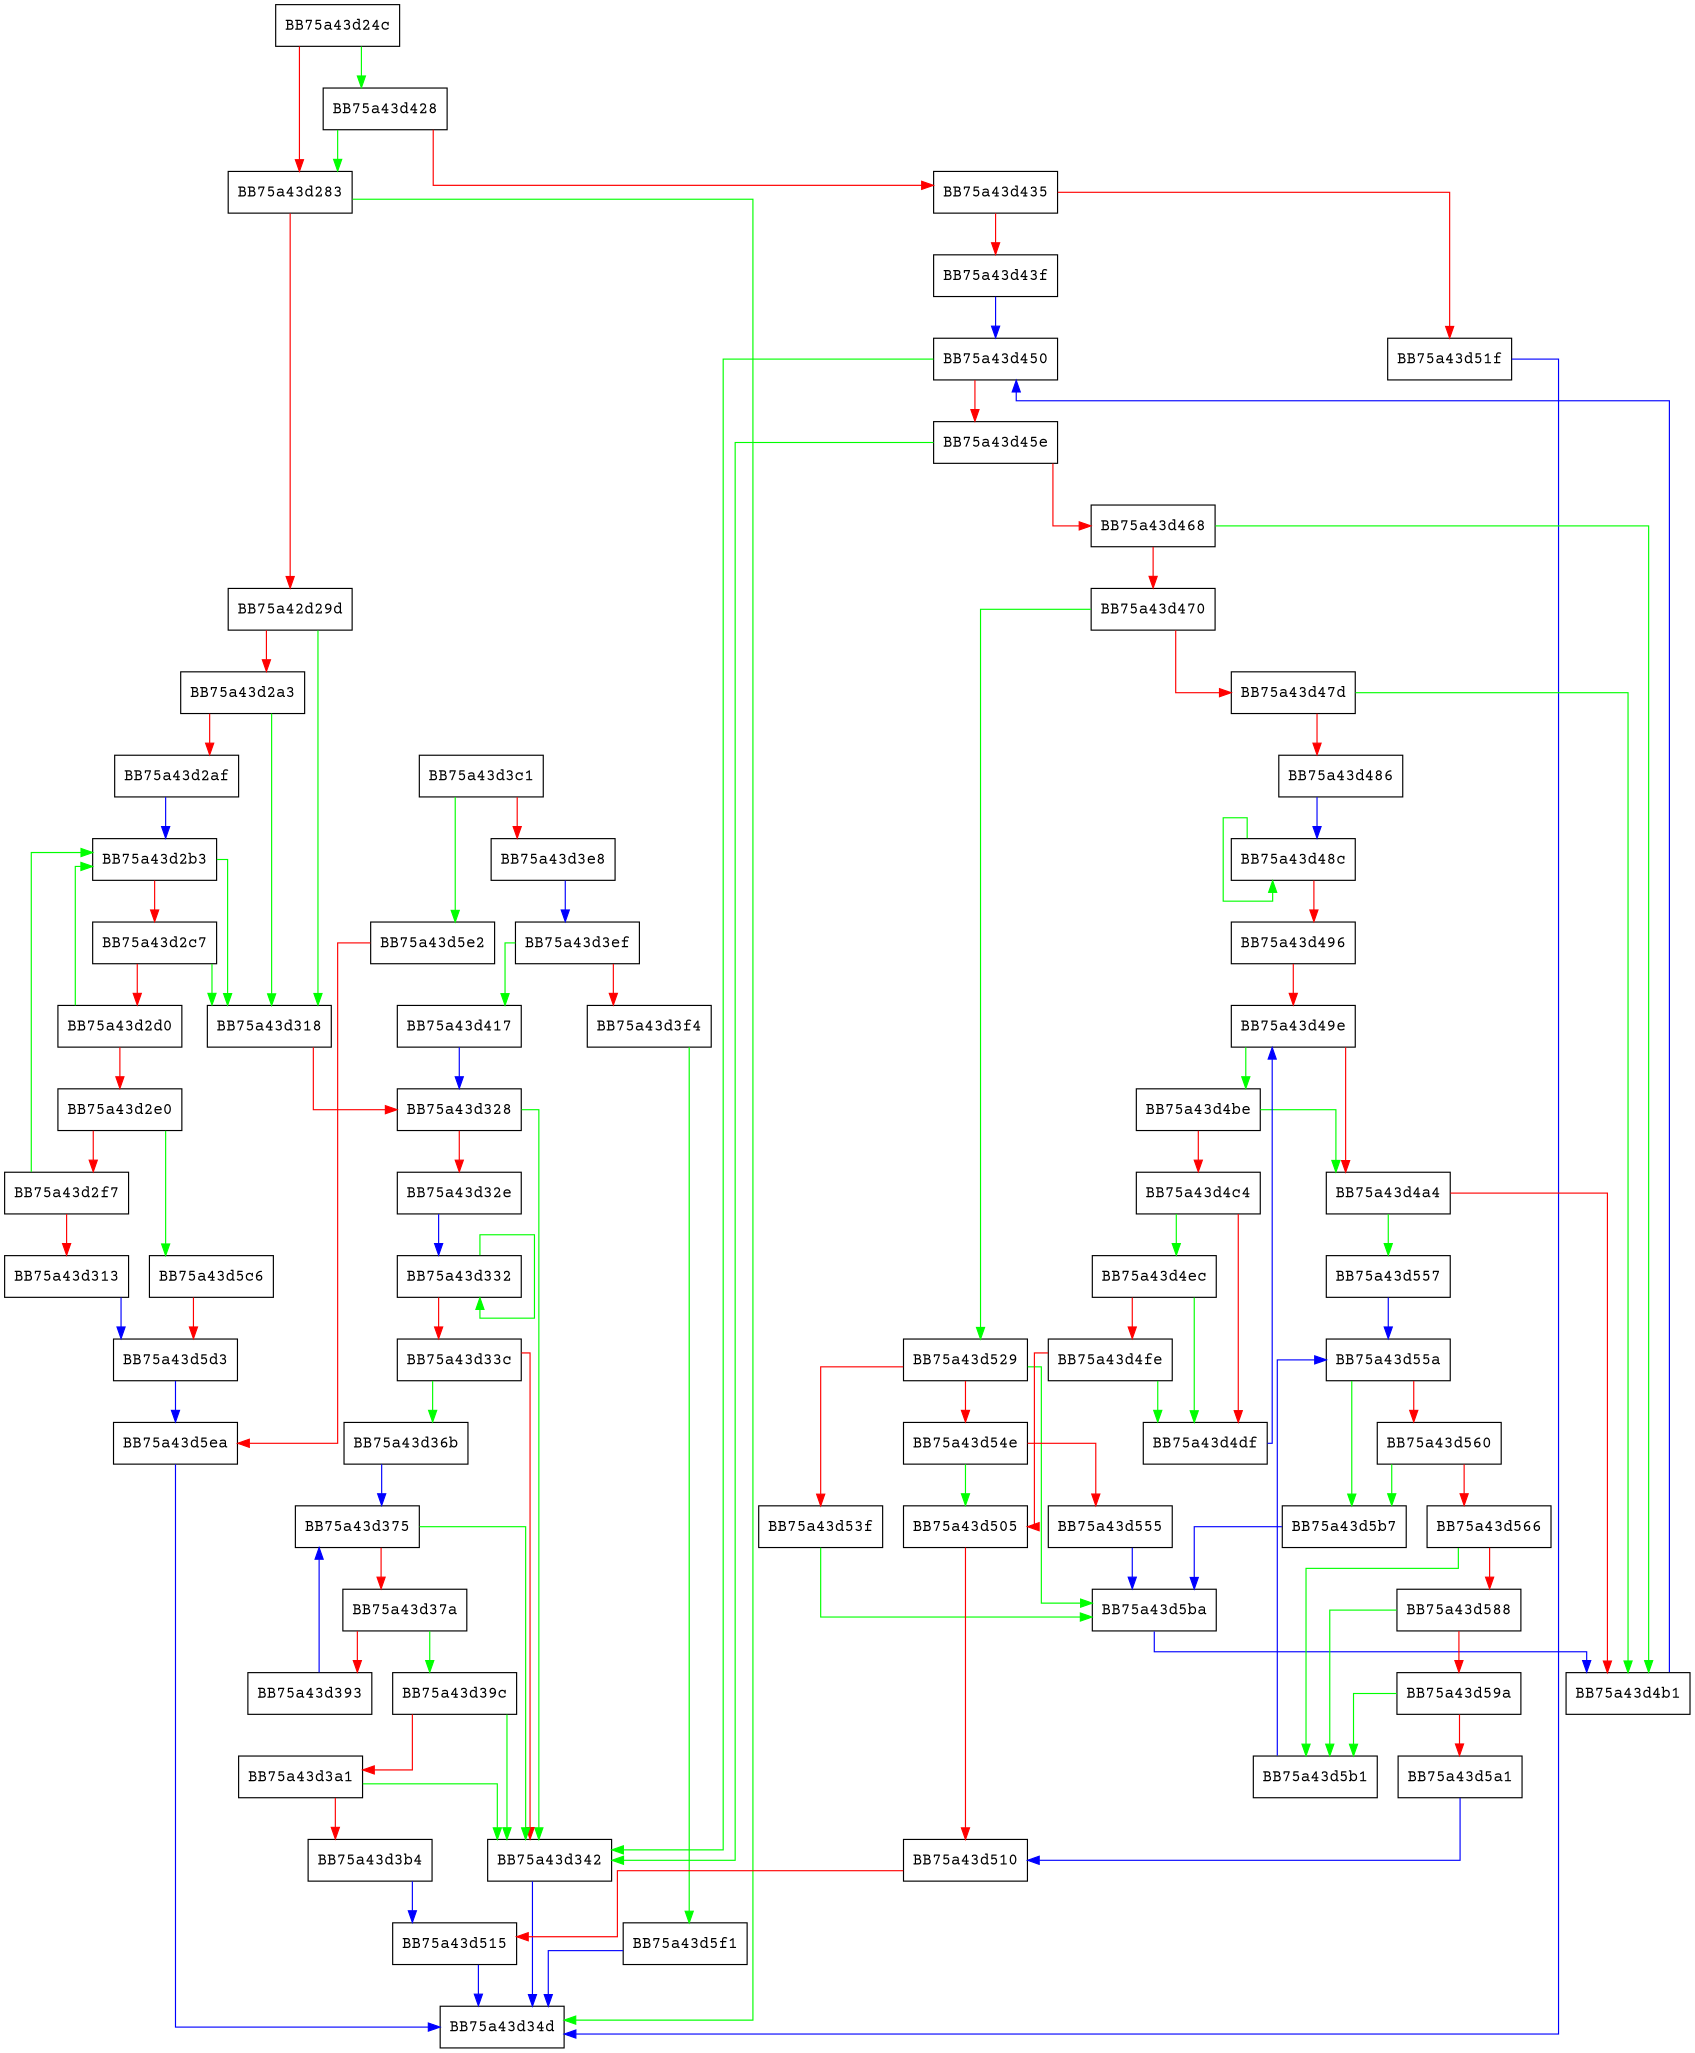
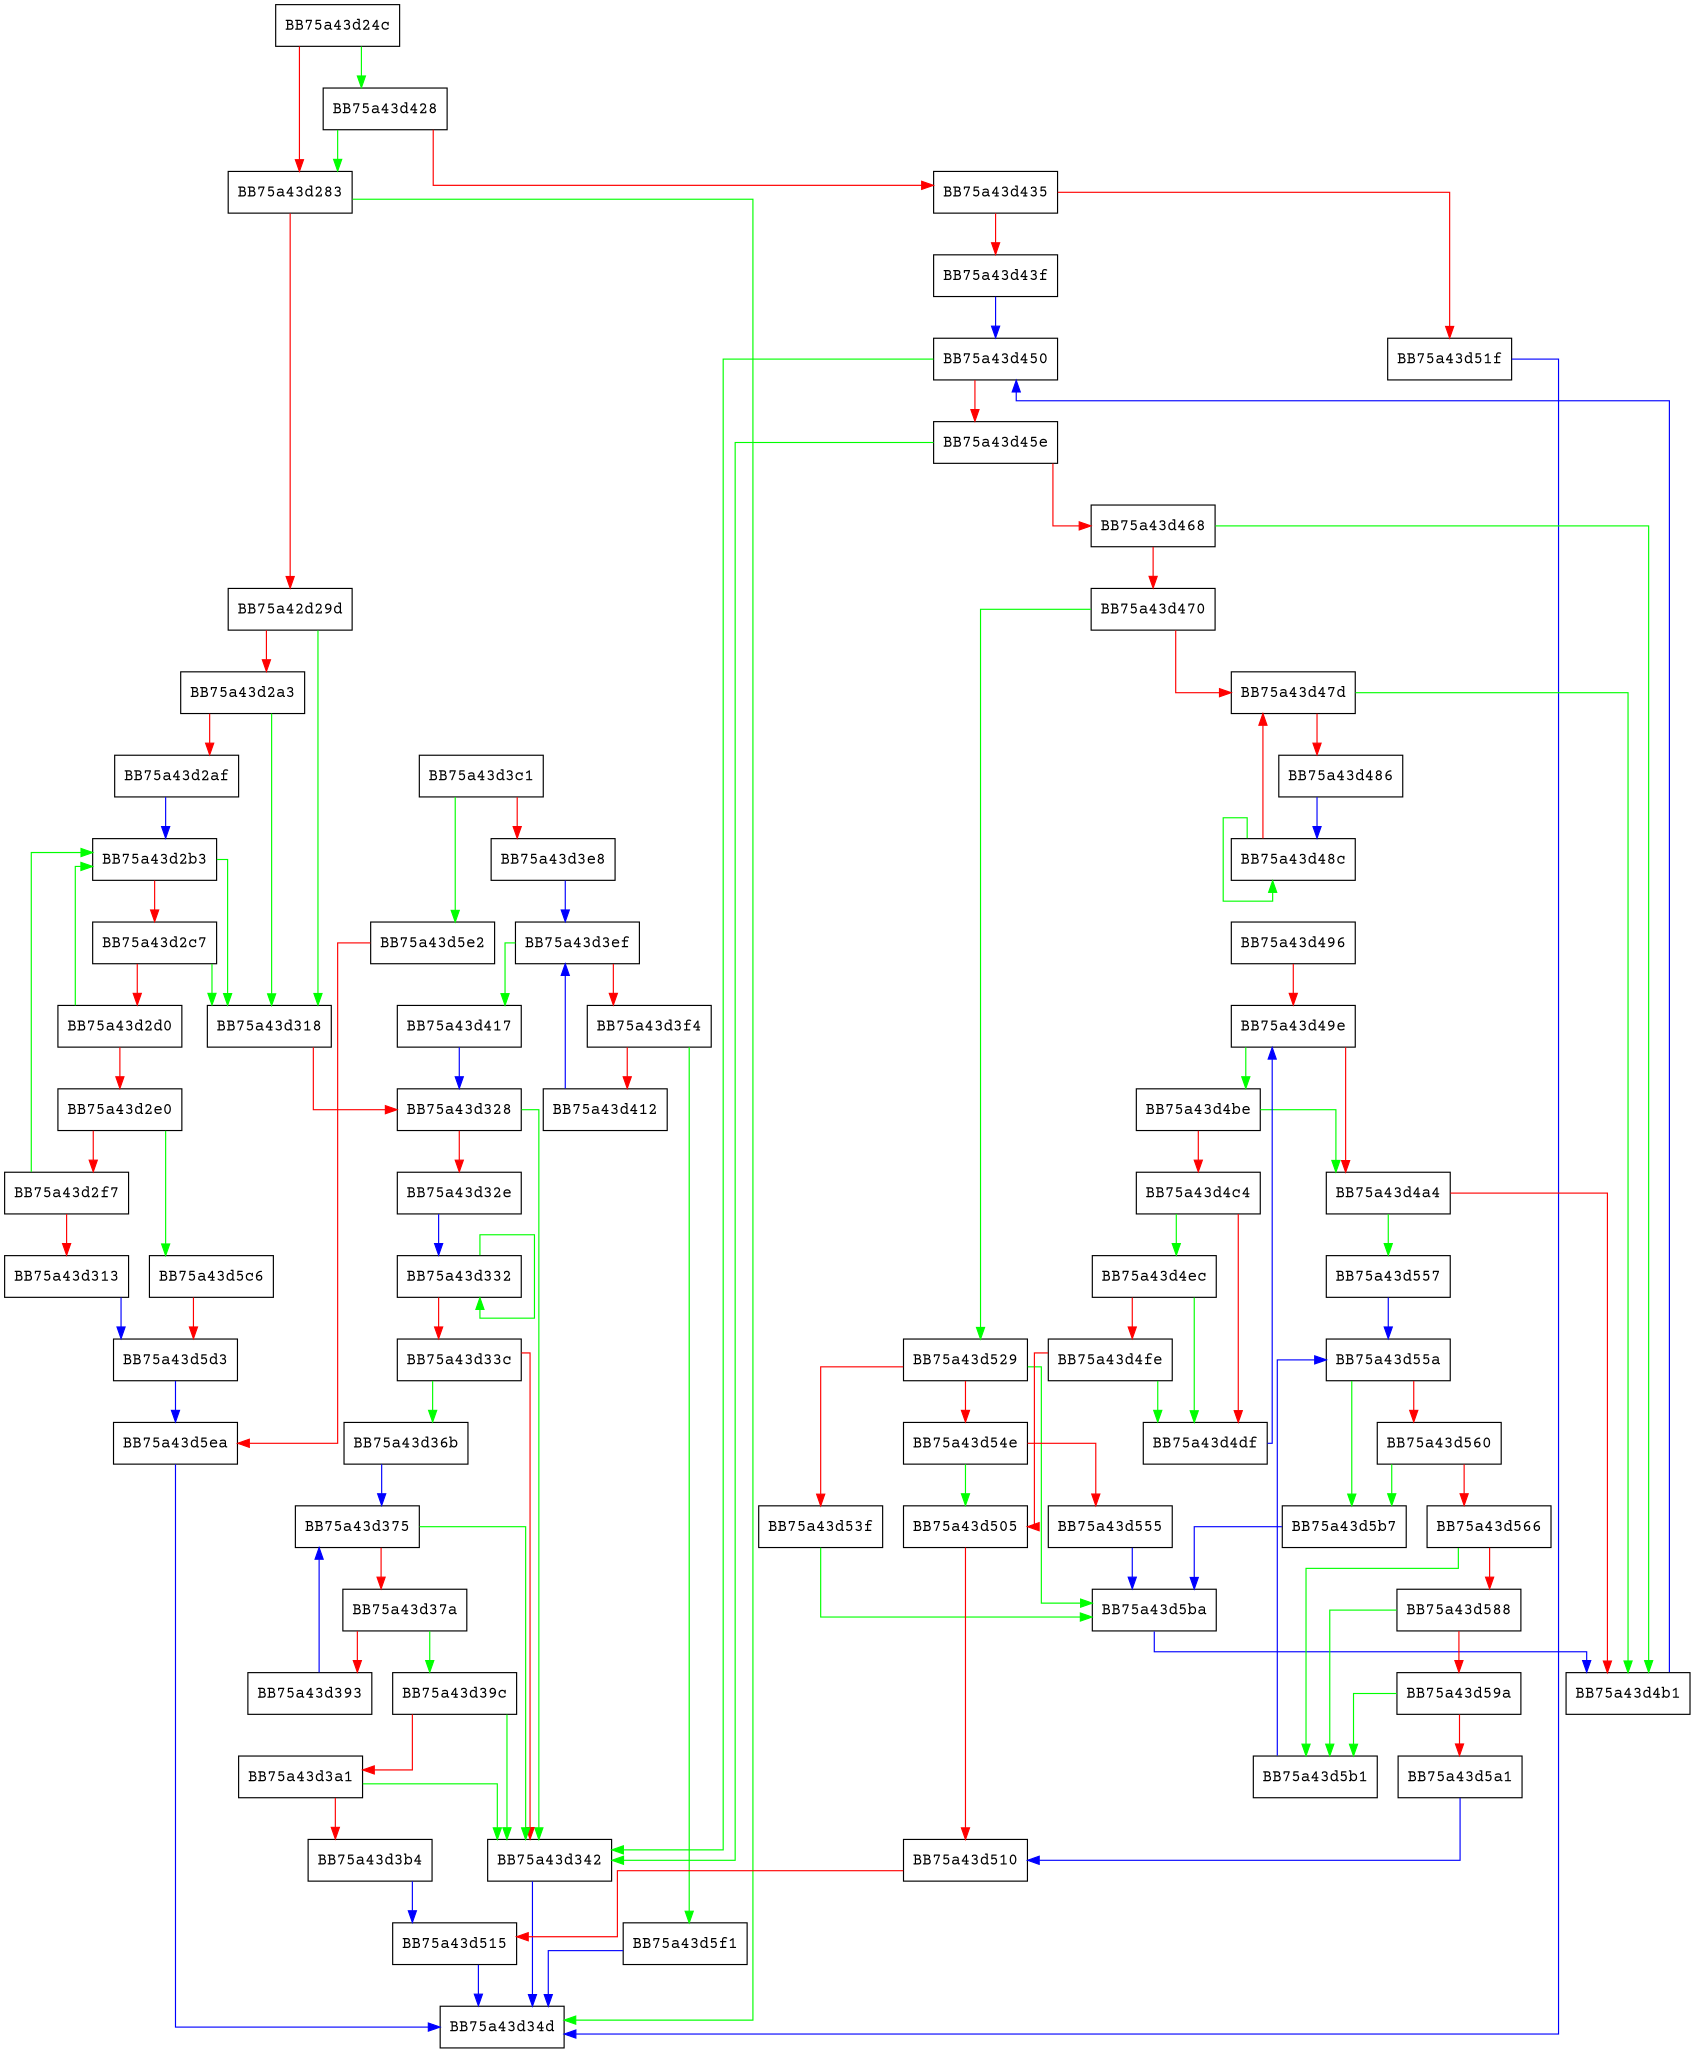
(1314, 895) -> (1263, 782)
none -> (605, 1110)
